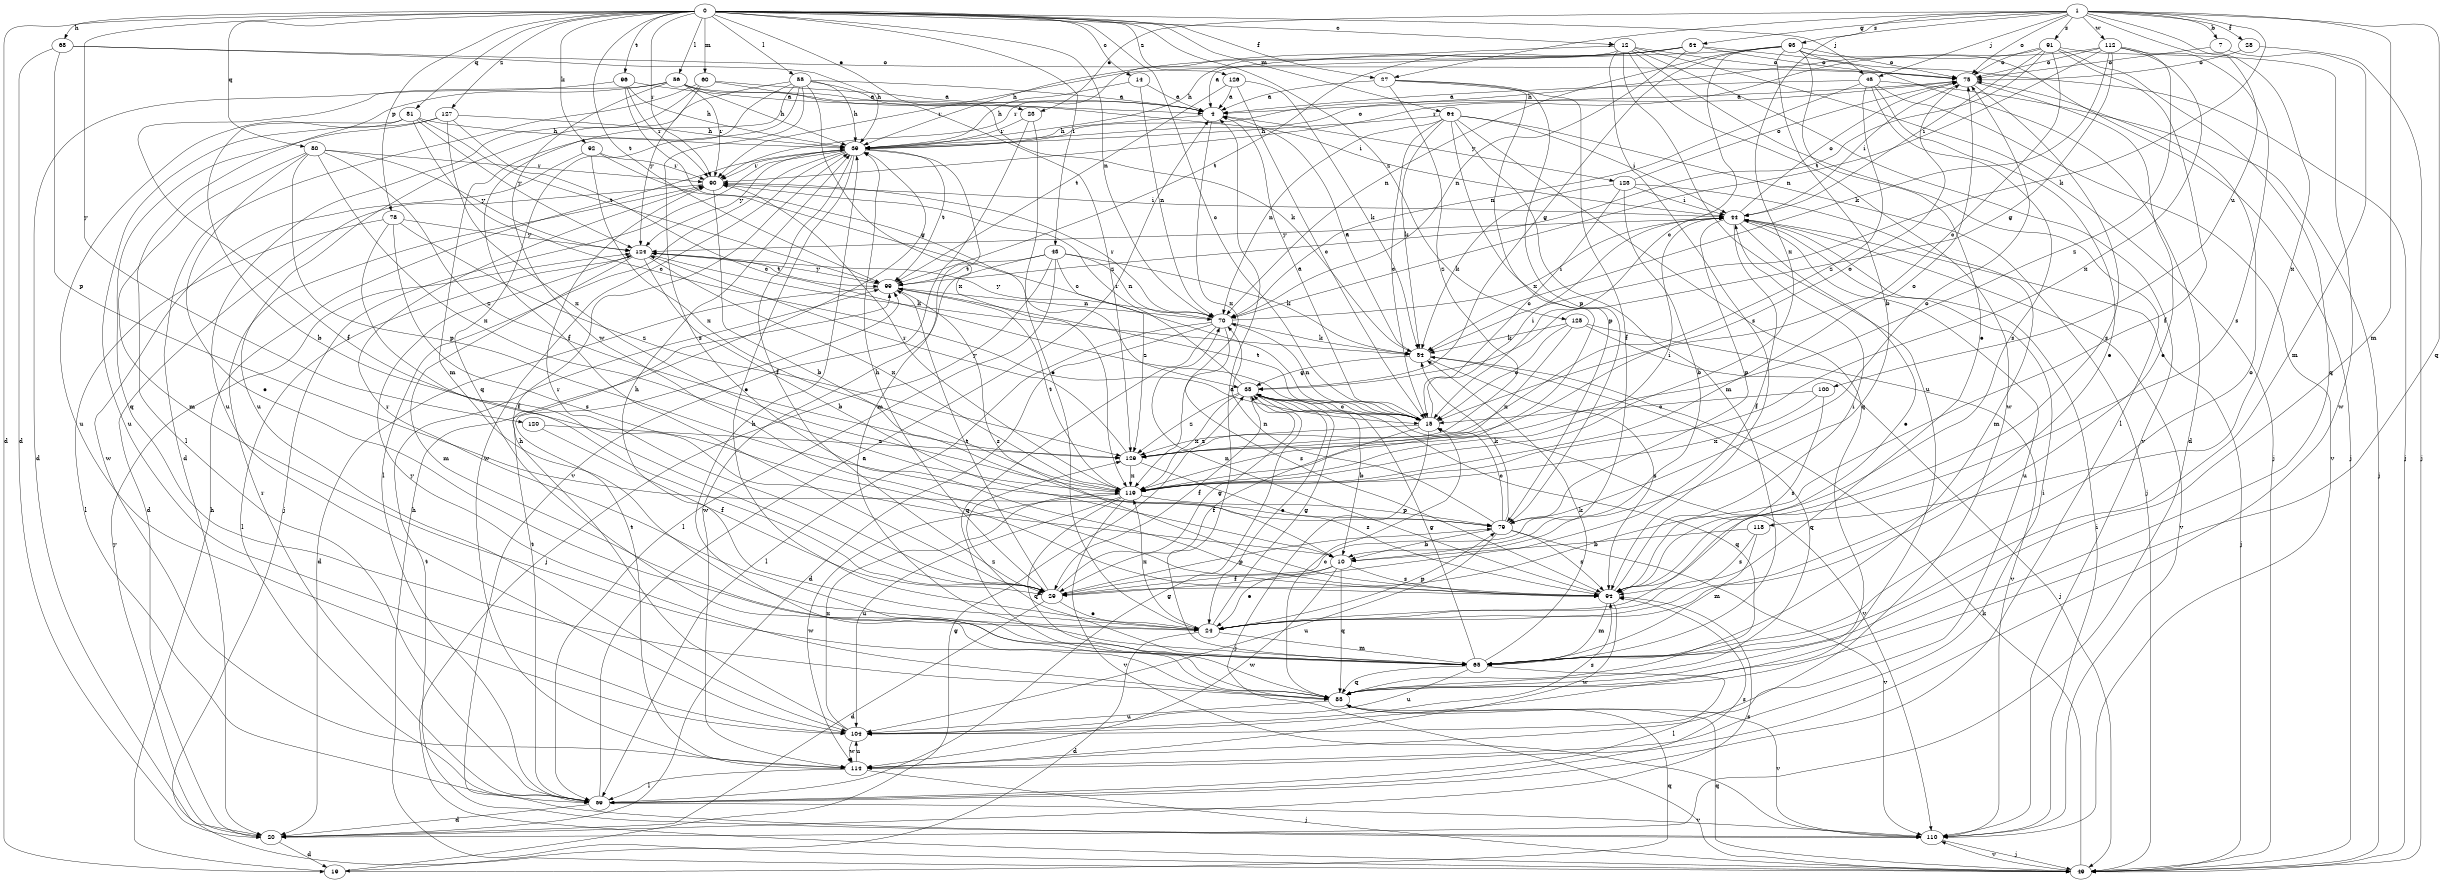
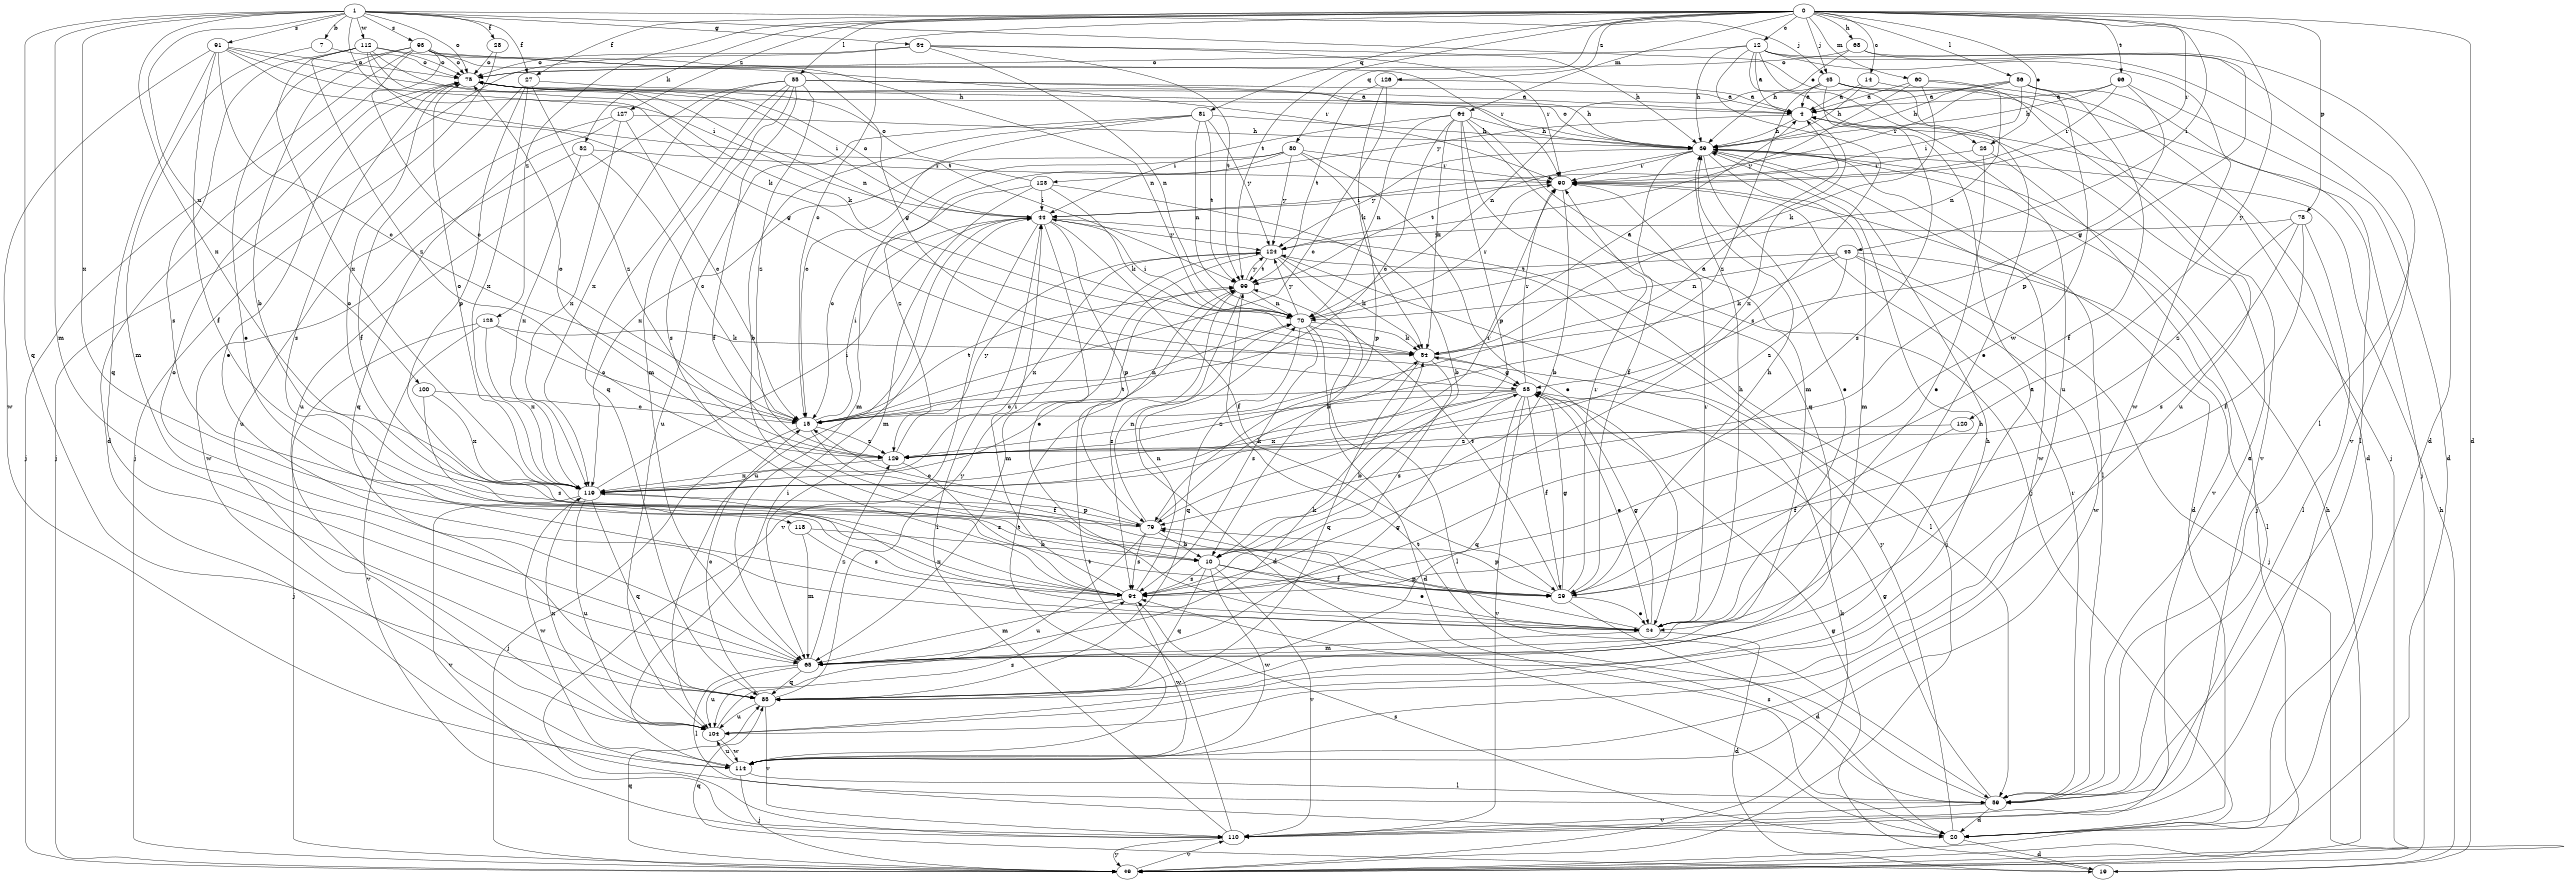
(1048, 49) -> (1196, 245)
(979, 135) -> (1815, 170)
(592, 149) -> (583, 149)
(1785, 622) -> (1310, 706)
(2016, 855) -> (1117, 855)
